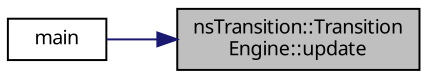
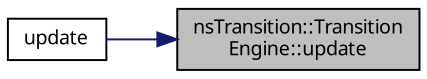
(57, 39) -> (57, 39)
